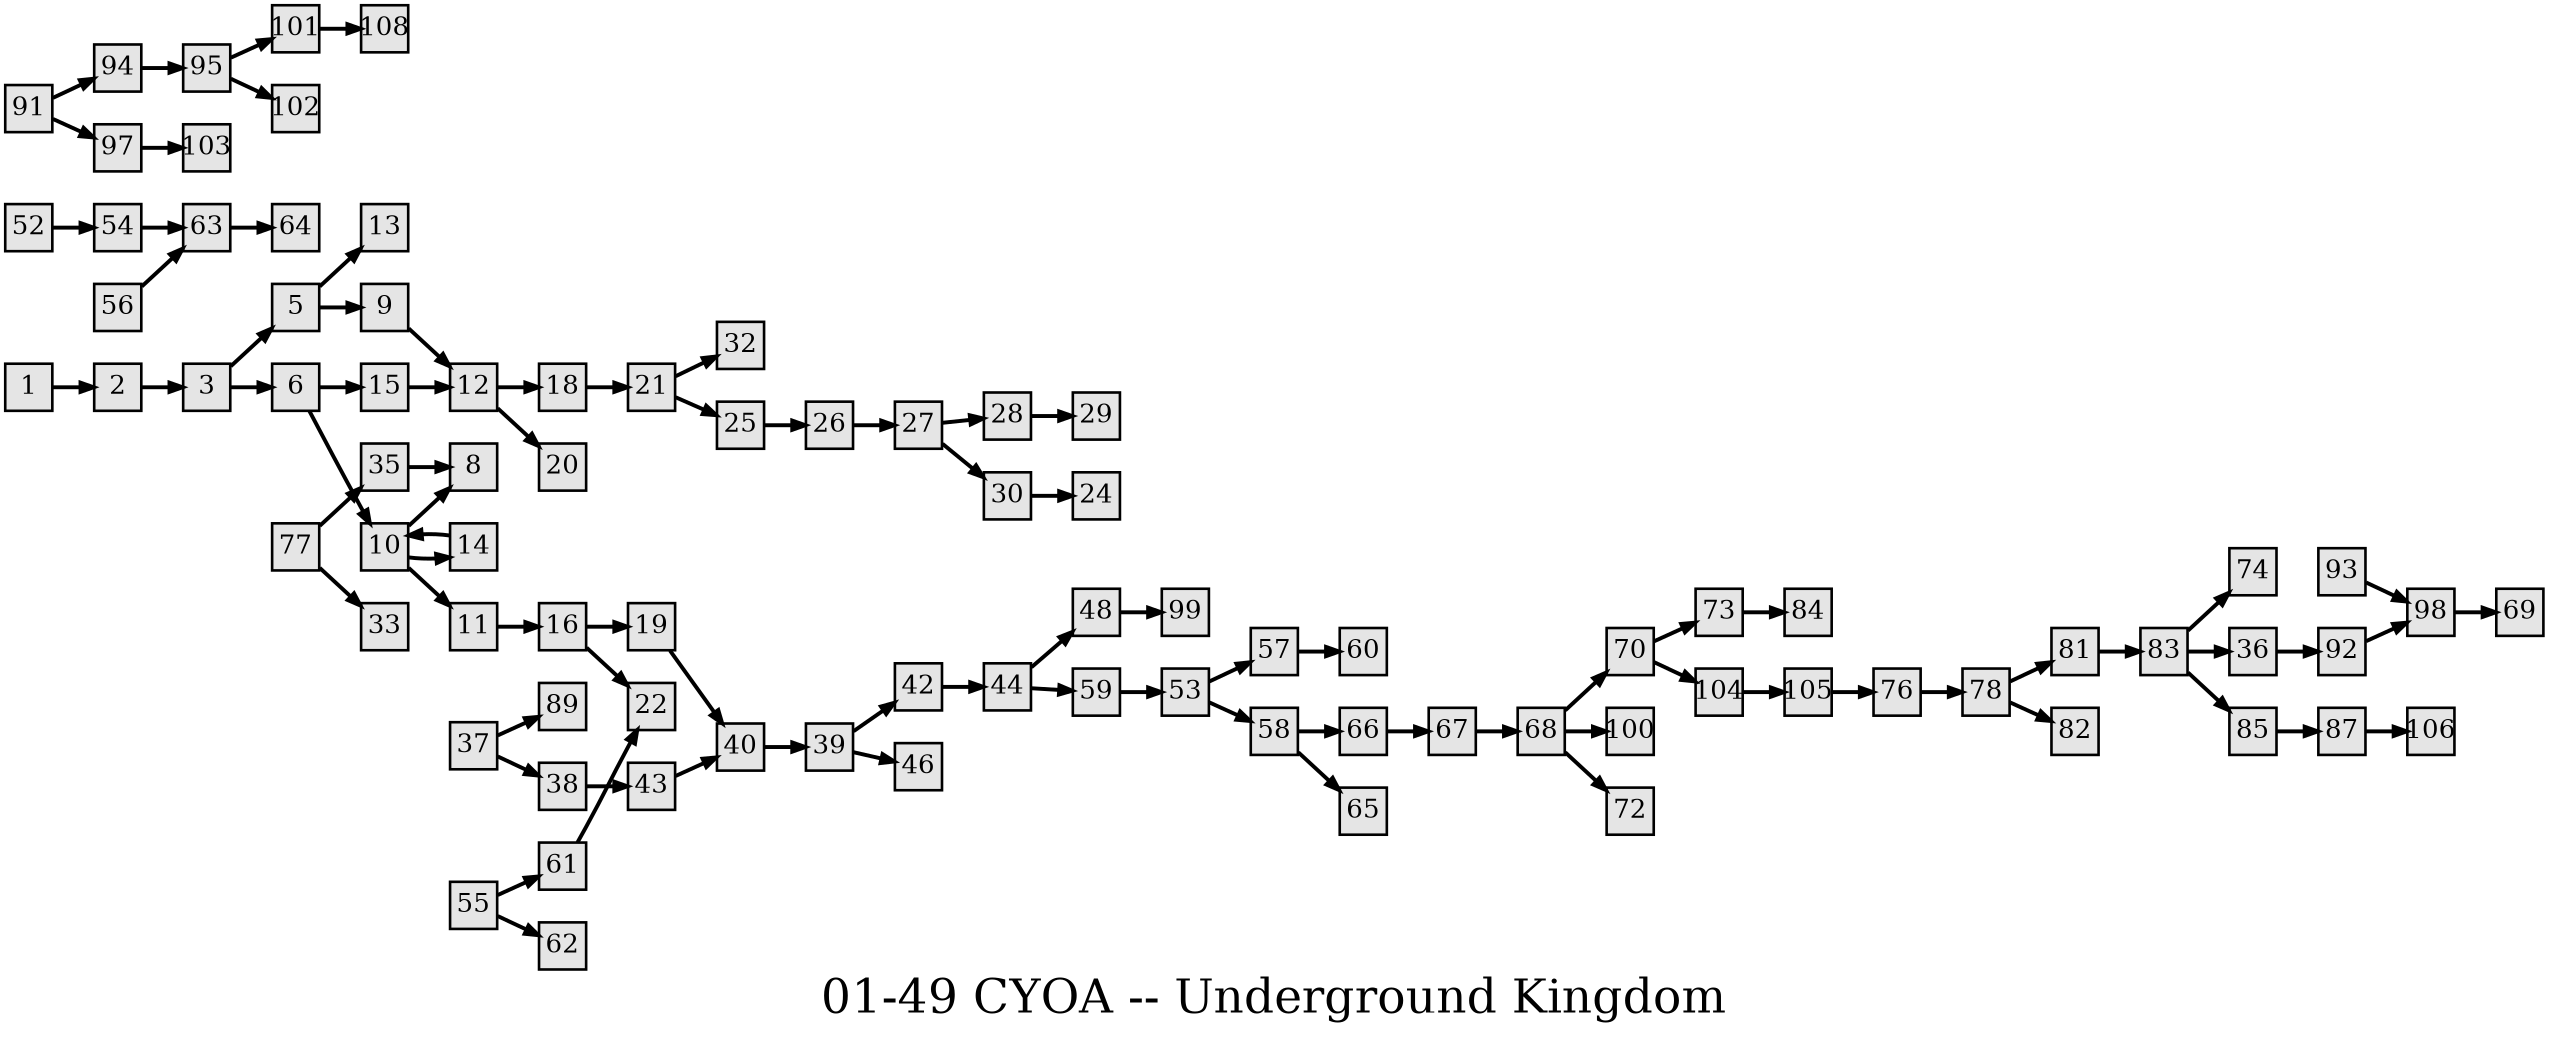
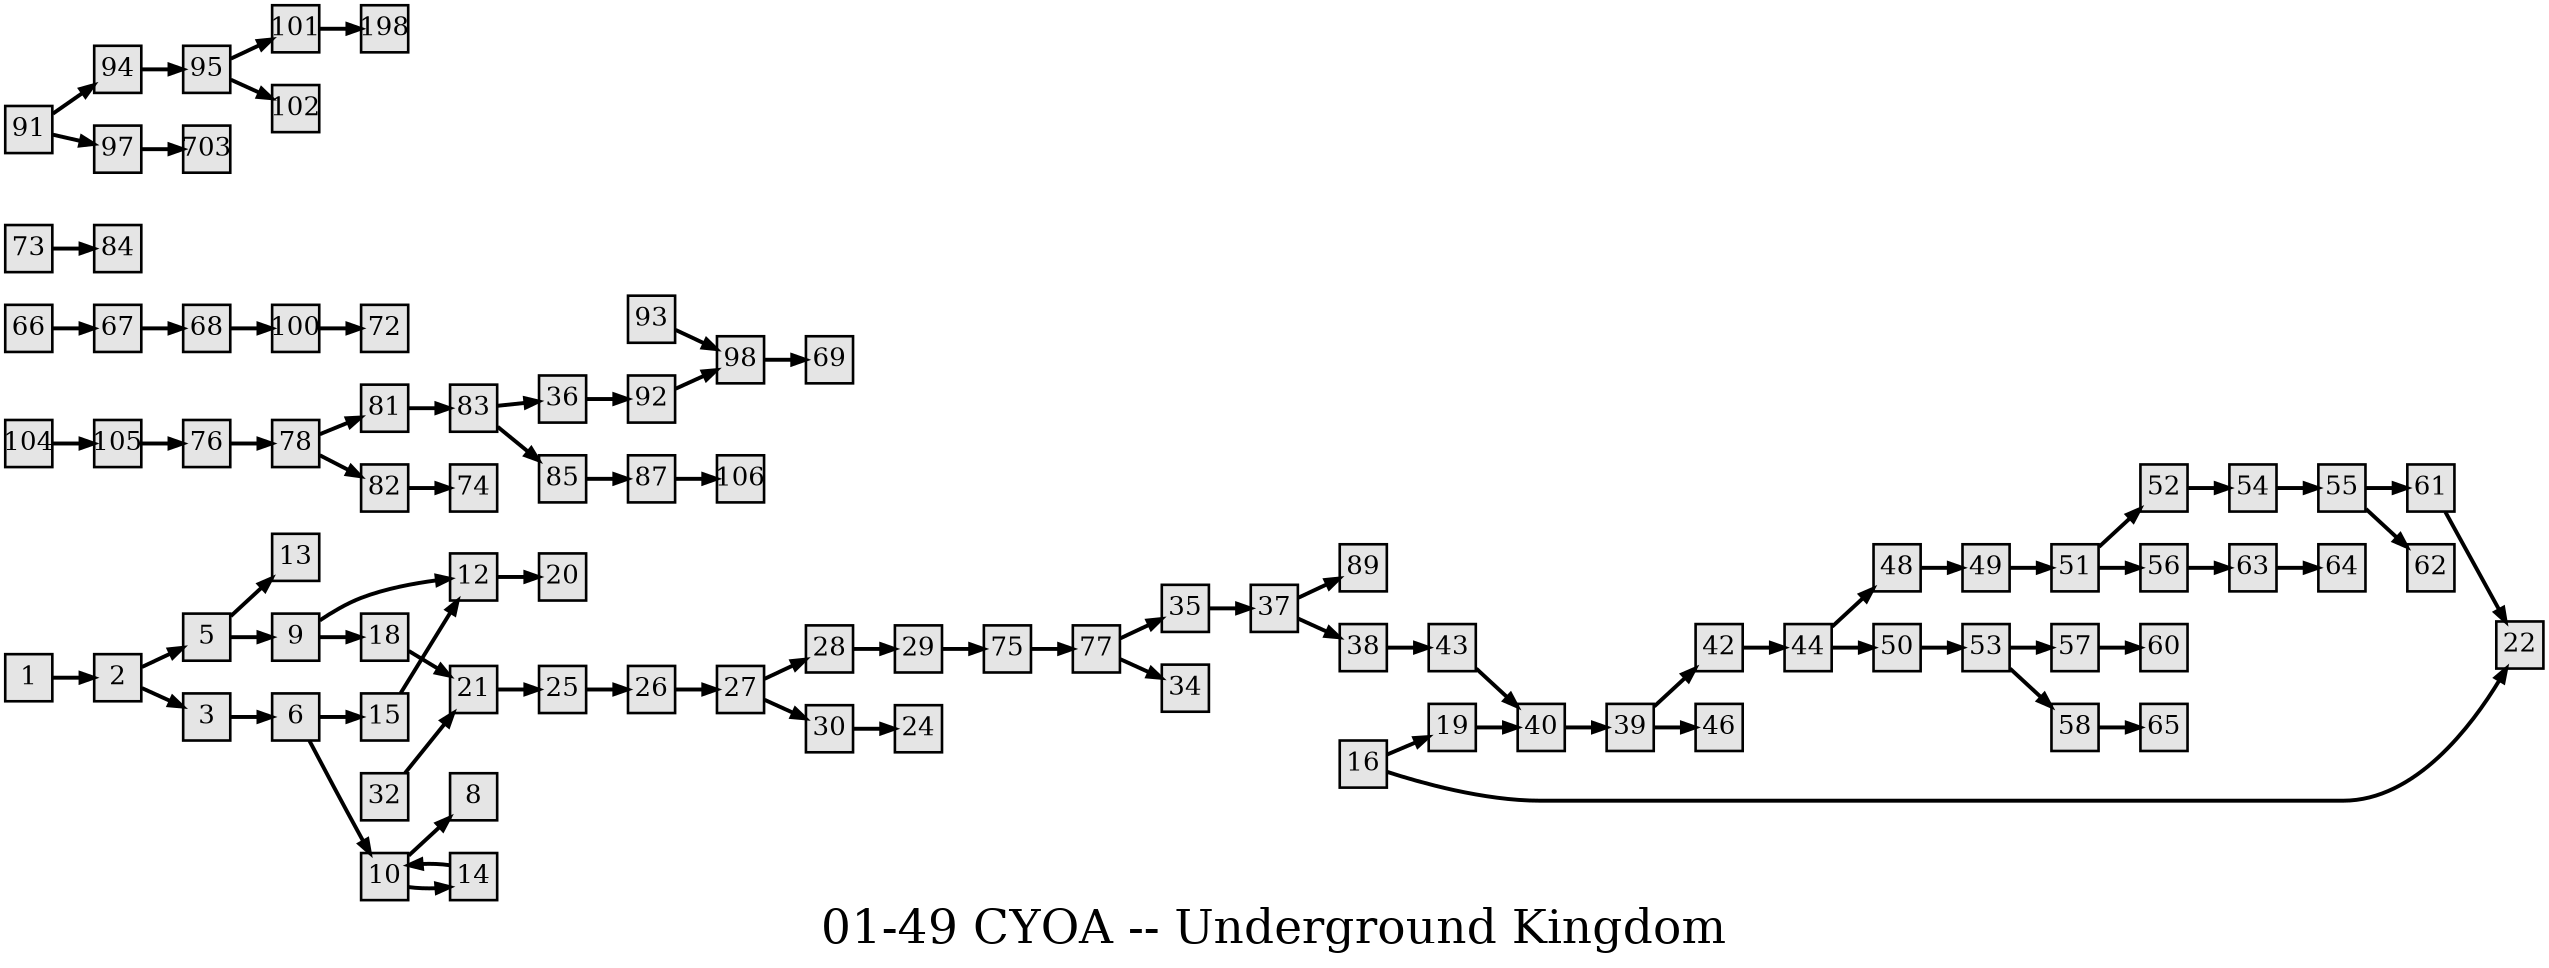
(385, 29) -> (385, 29)
(207, 148) -> (207, 149)
(156, 228) -> (2291, 488)
(246, 352) -> (156, 660)
(690, 369) -> (425, 748)
(511, 387) -> (334, 637)
(422, 467) -> (1223, 608)
none -> (2075, 568)
(1185, 612) -> (1986, 568)
(2203, 616) -> (422, 488)
(385, 627) -> (1185, 688)
(474, 627) -> none
none -> (1007, 649)
(1630, 652) -> none
(1096, 692) -> (1897, 648)
(1312, 731) -> none
(1581, 767) -> (334, 328)
